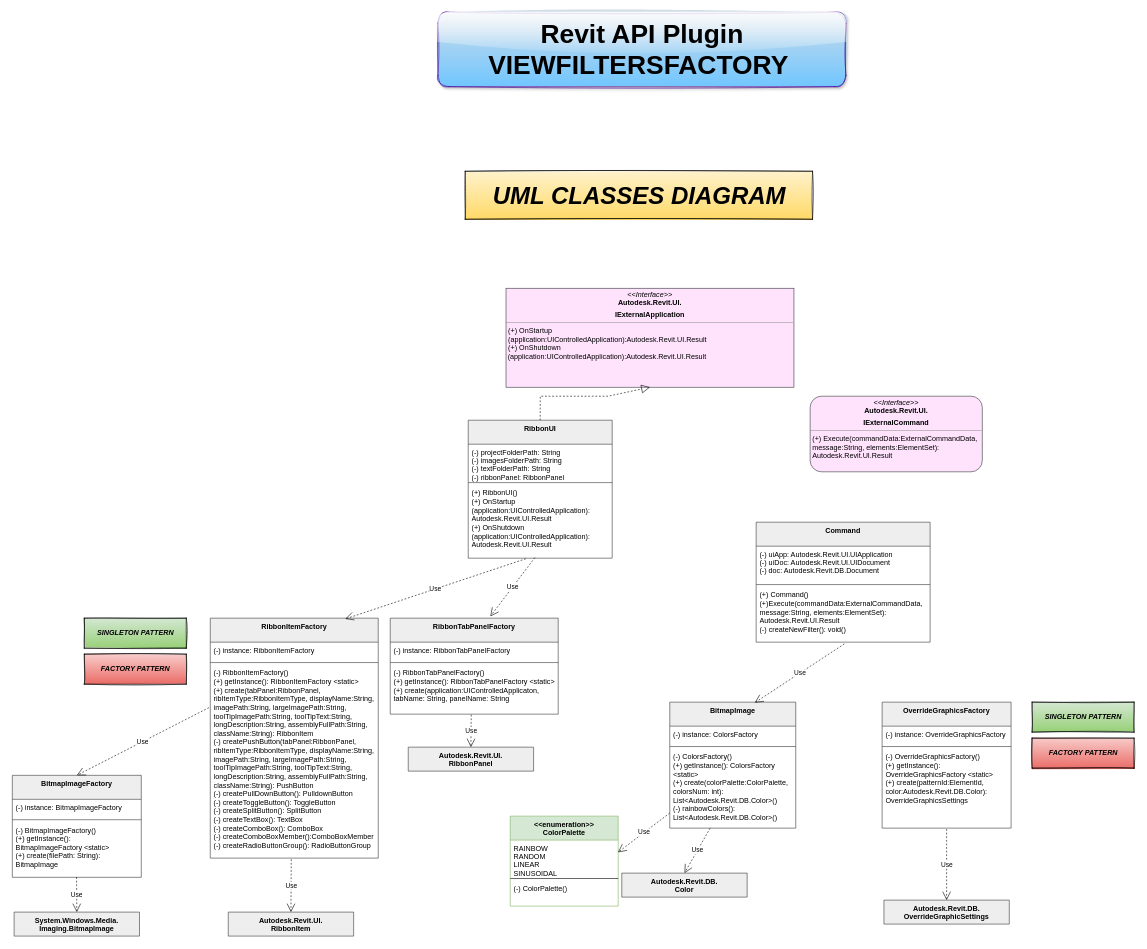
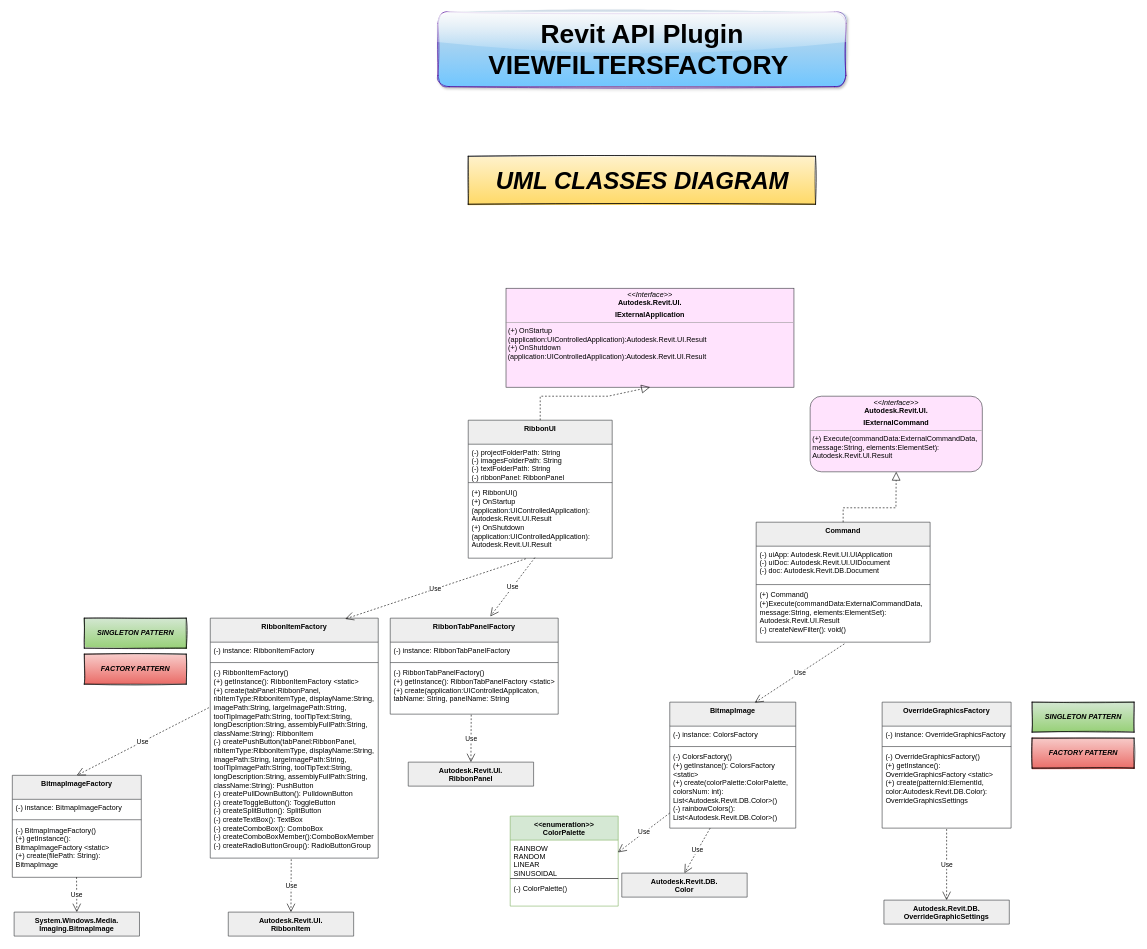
(639, 195) -> (642, 180)
none -> (875, 508)
(471, 759) -> (471, 774)
